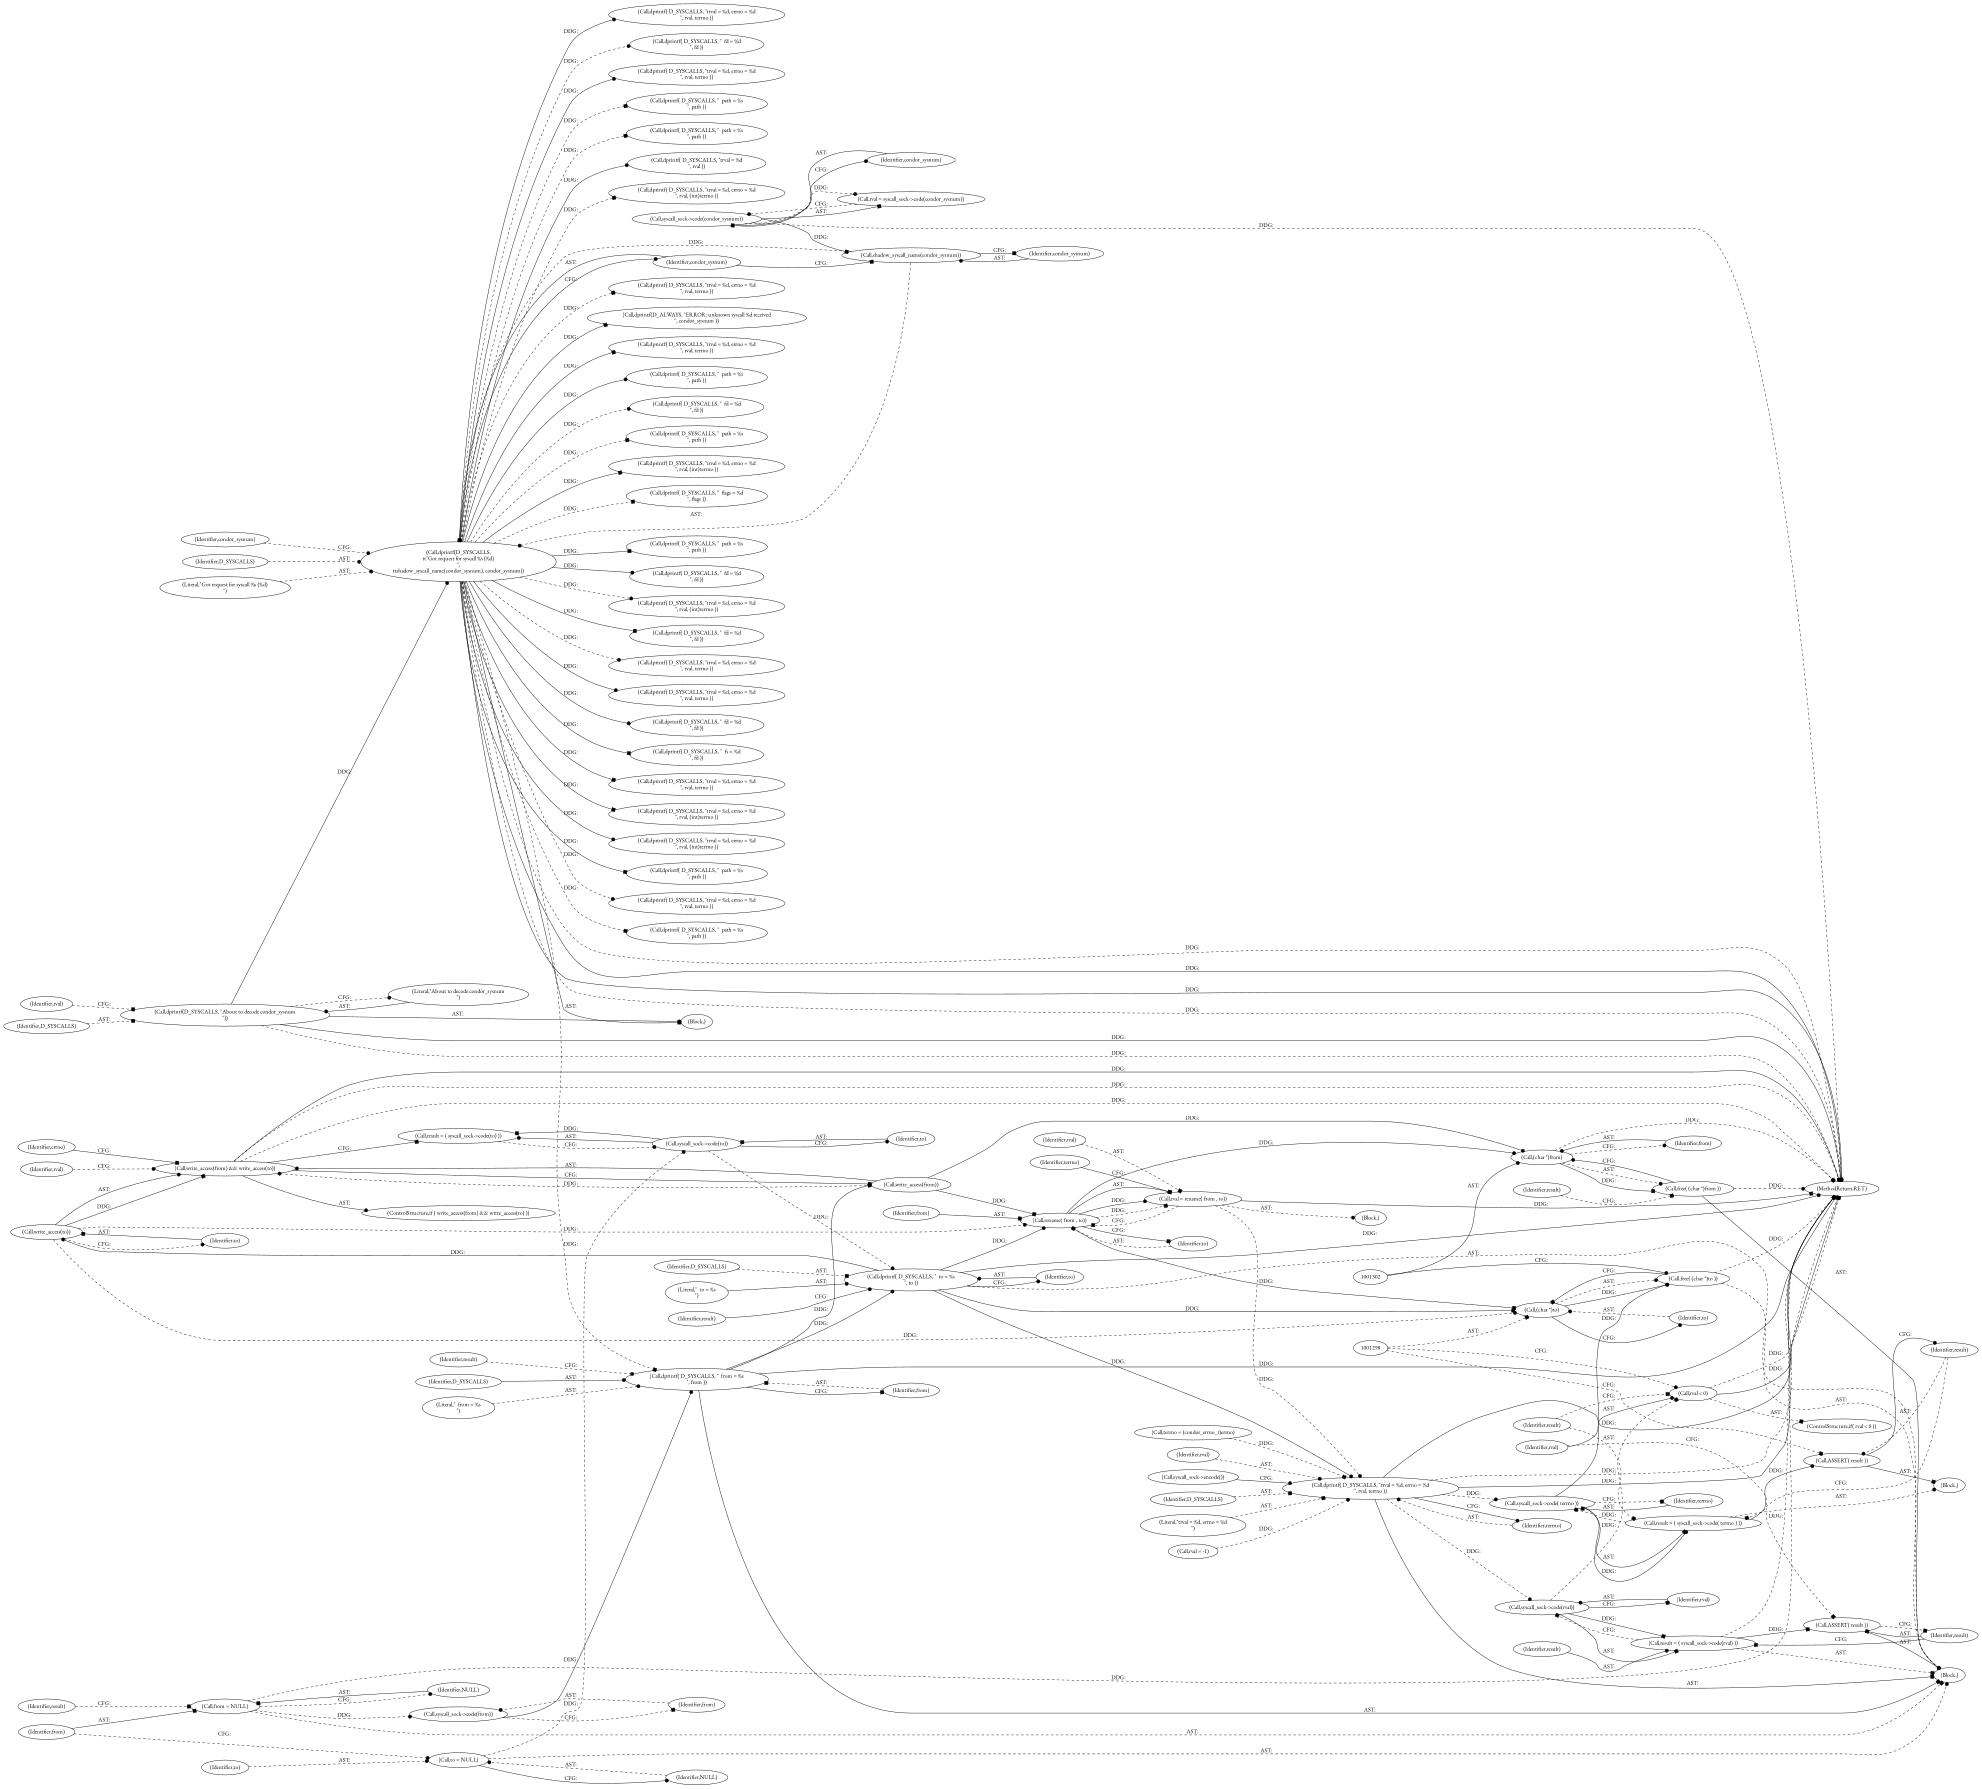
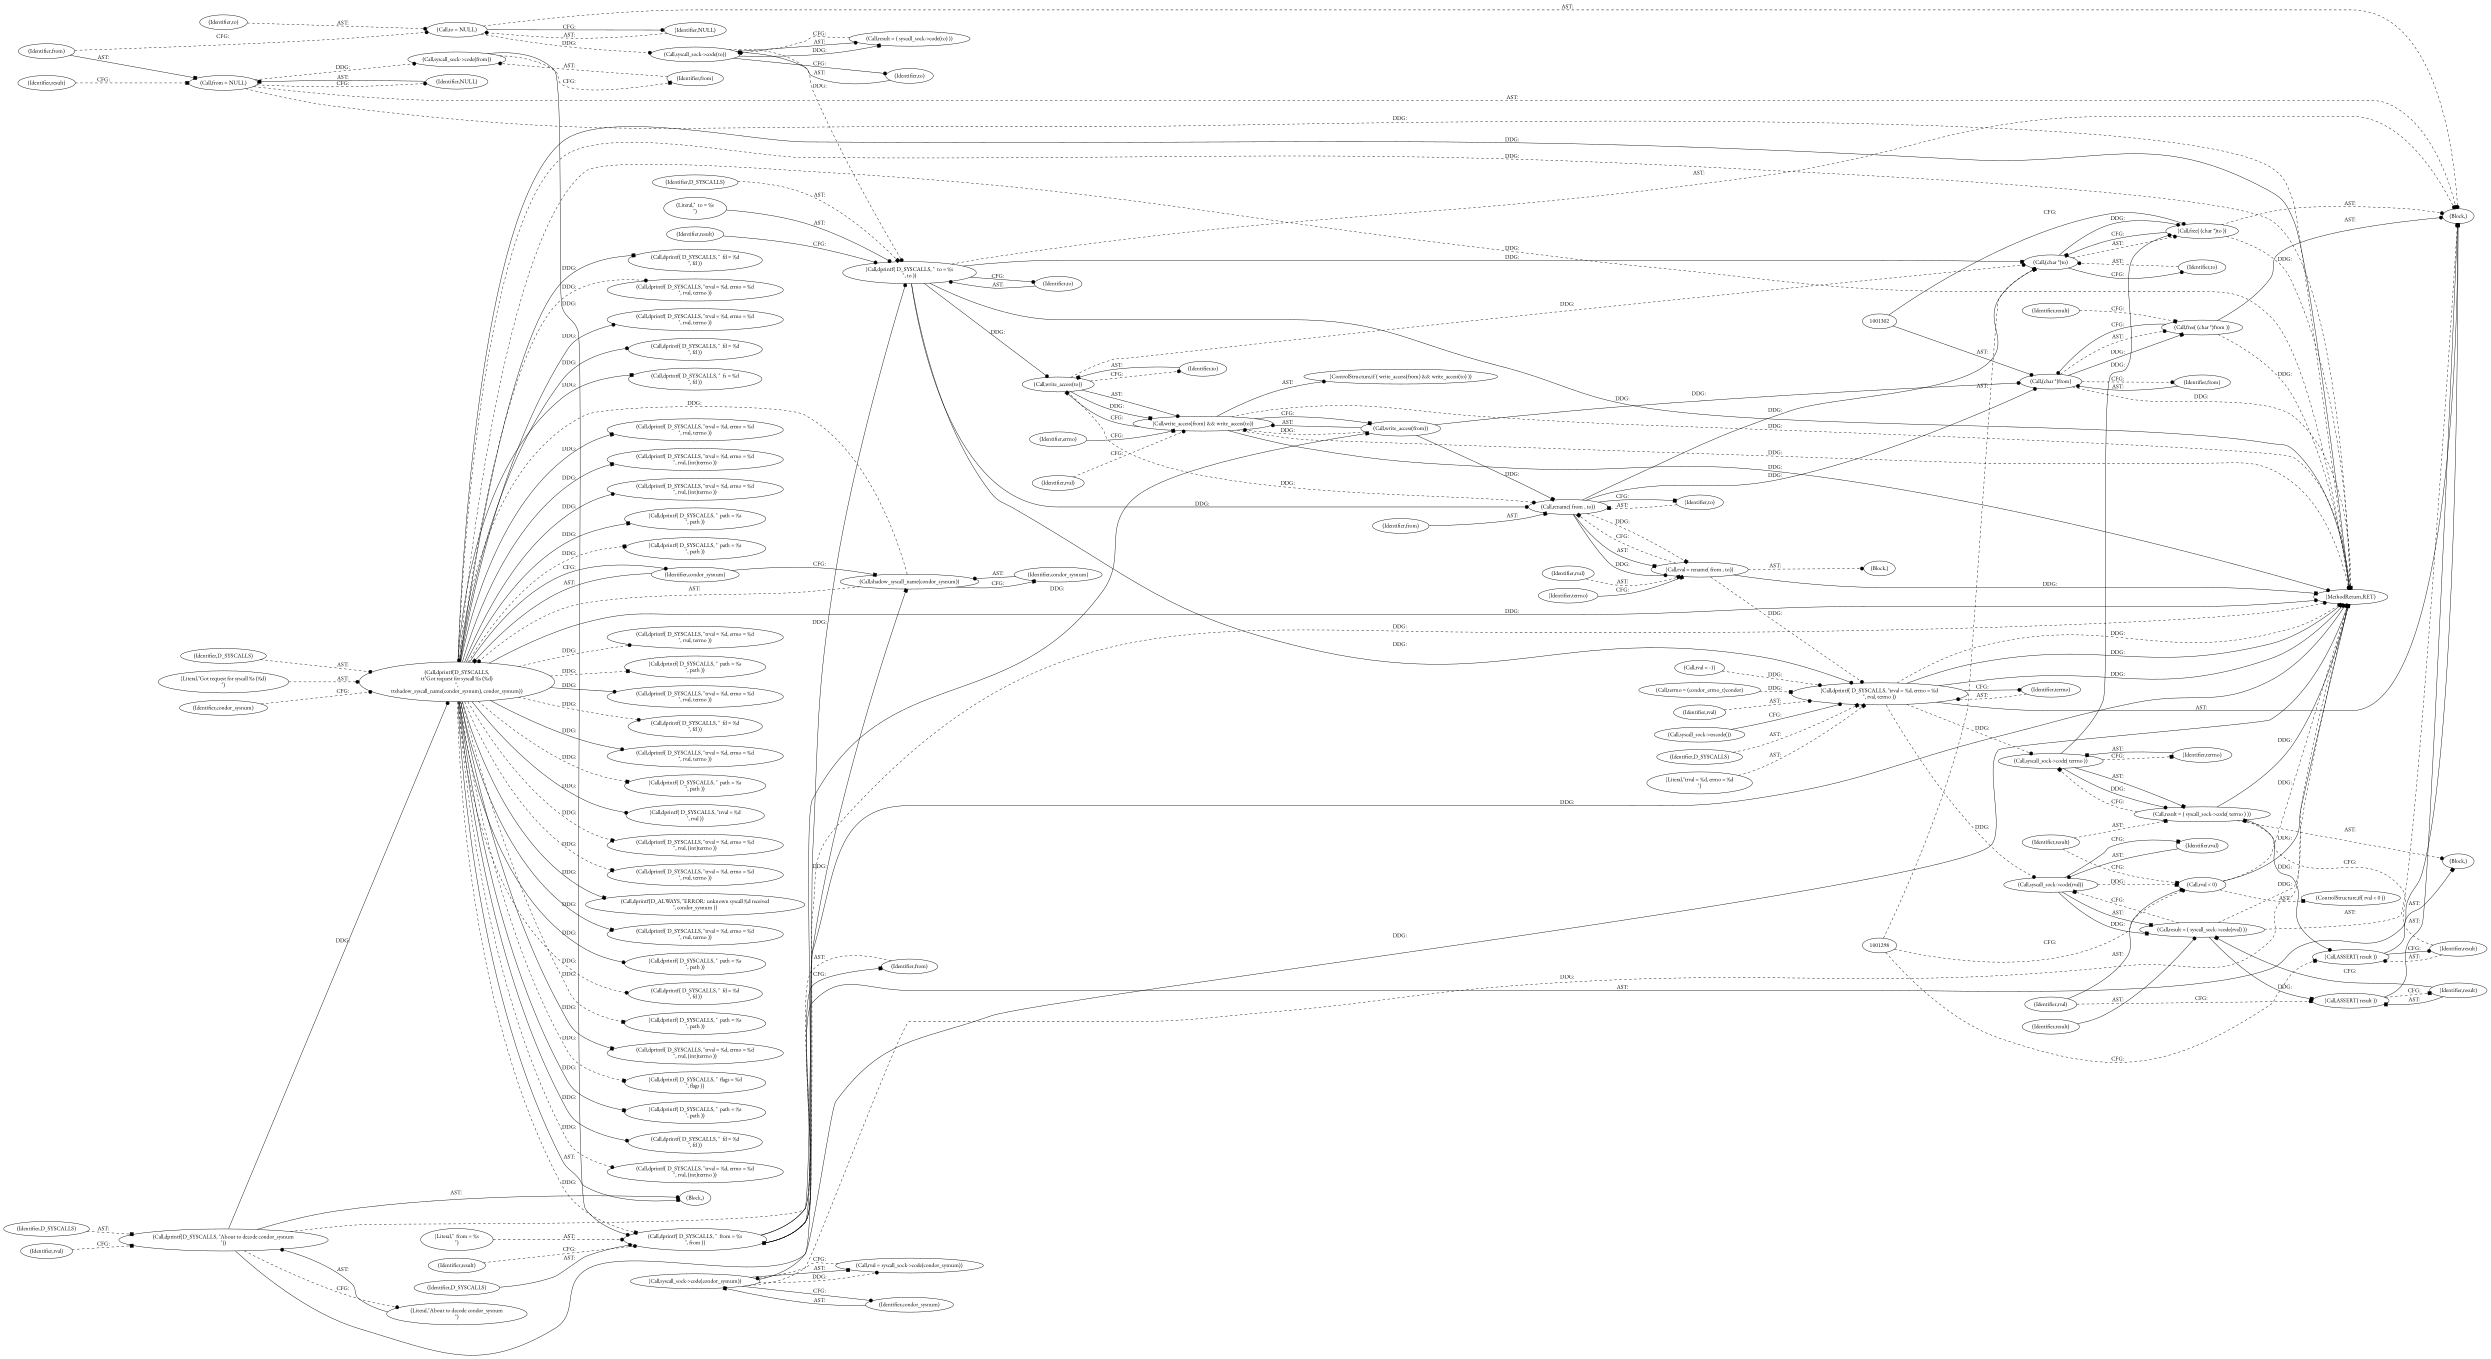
none -> (2305, 724)
(341, 1152) -> (1101, 417)
(1193, 1433) -> (1700, 690)
(1610, 1515) -> (2119, 802)
